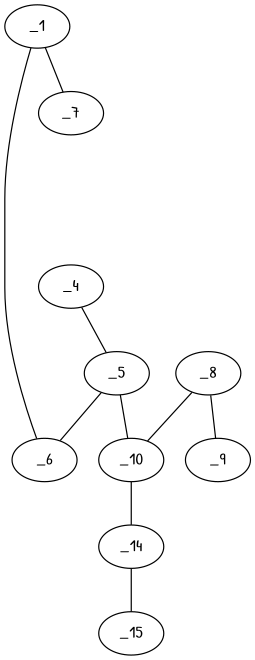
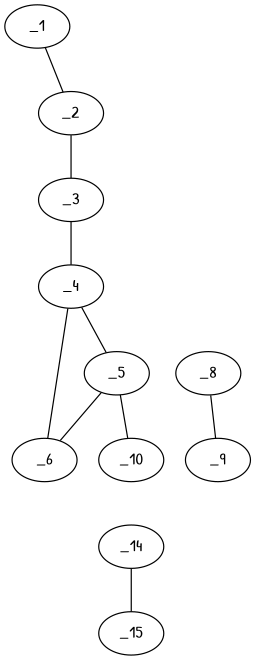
(71, 113) -> (71, 113)
none -> (71, 200)
(5, 244) -> (58, 373)
(170, 417) -> none
(131, 503) -> none
